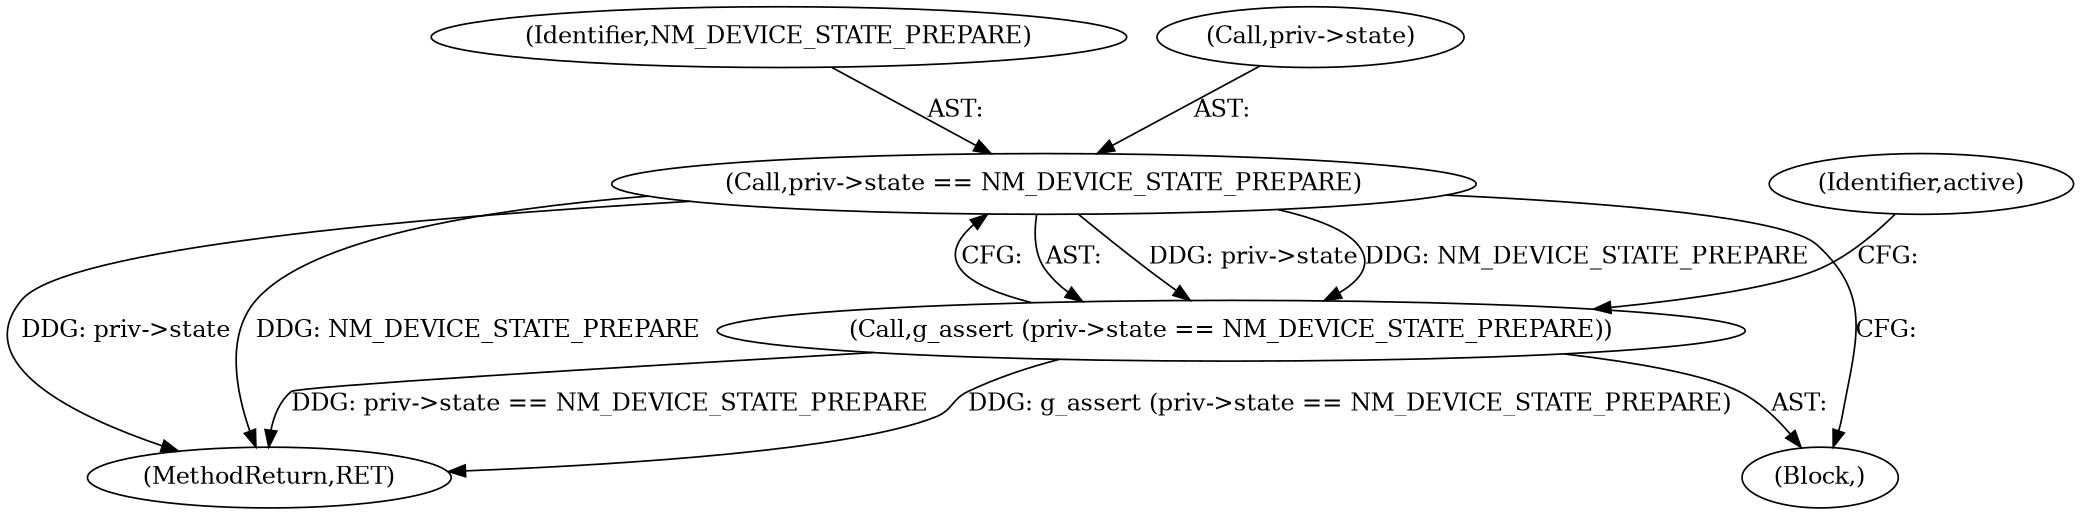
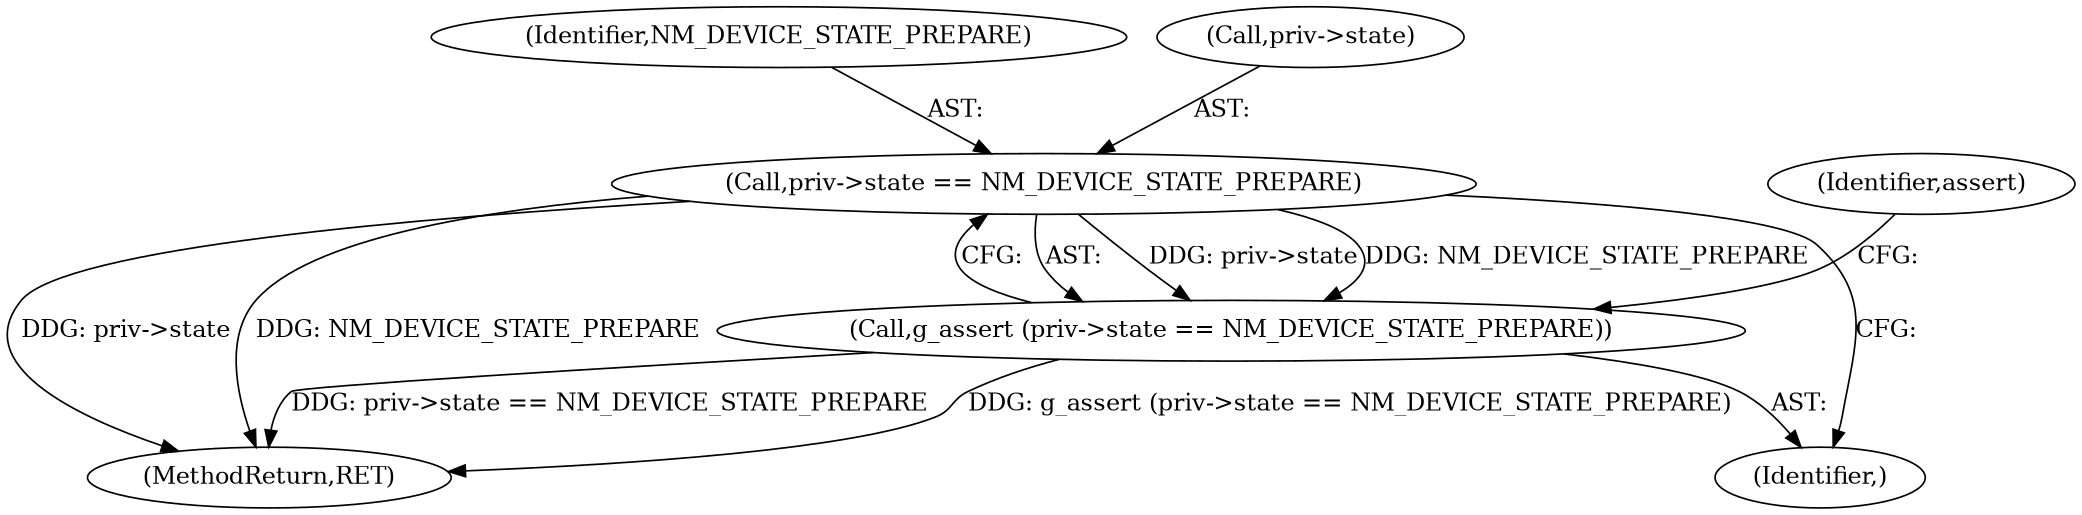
(1921, 184) -> (1921, 184)
(1820, 478) -> (1820, 478)
